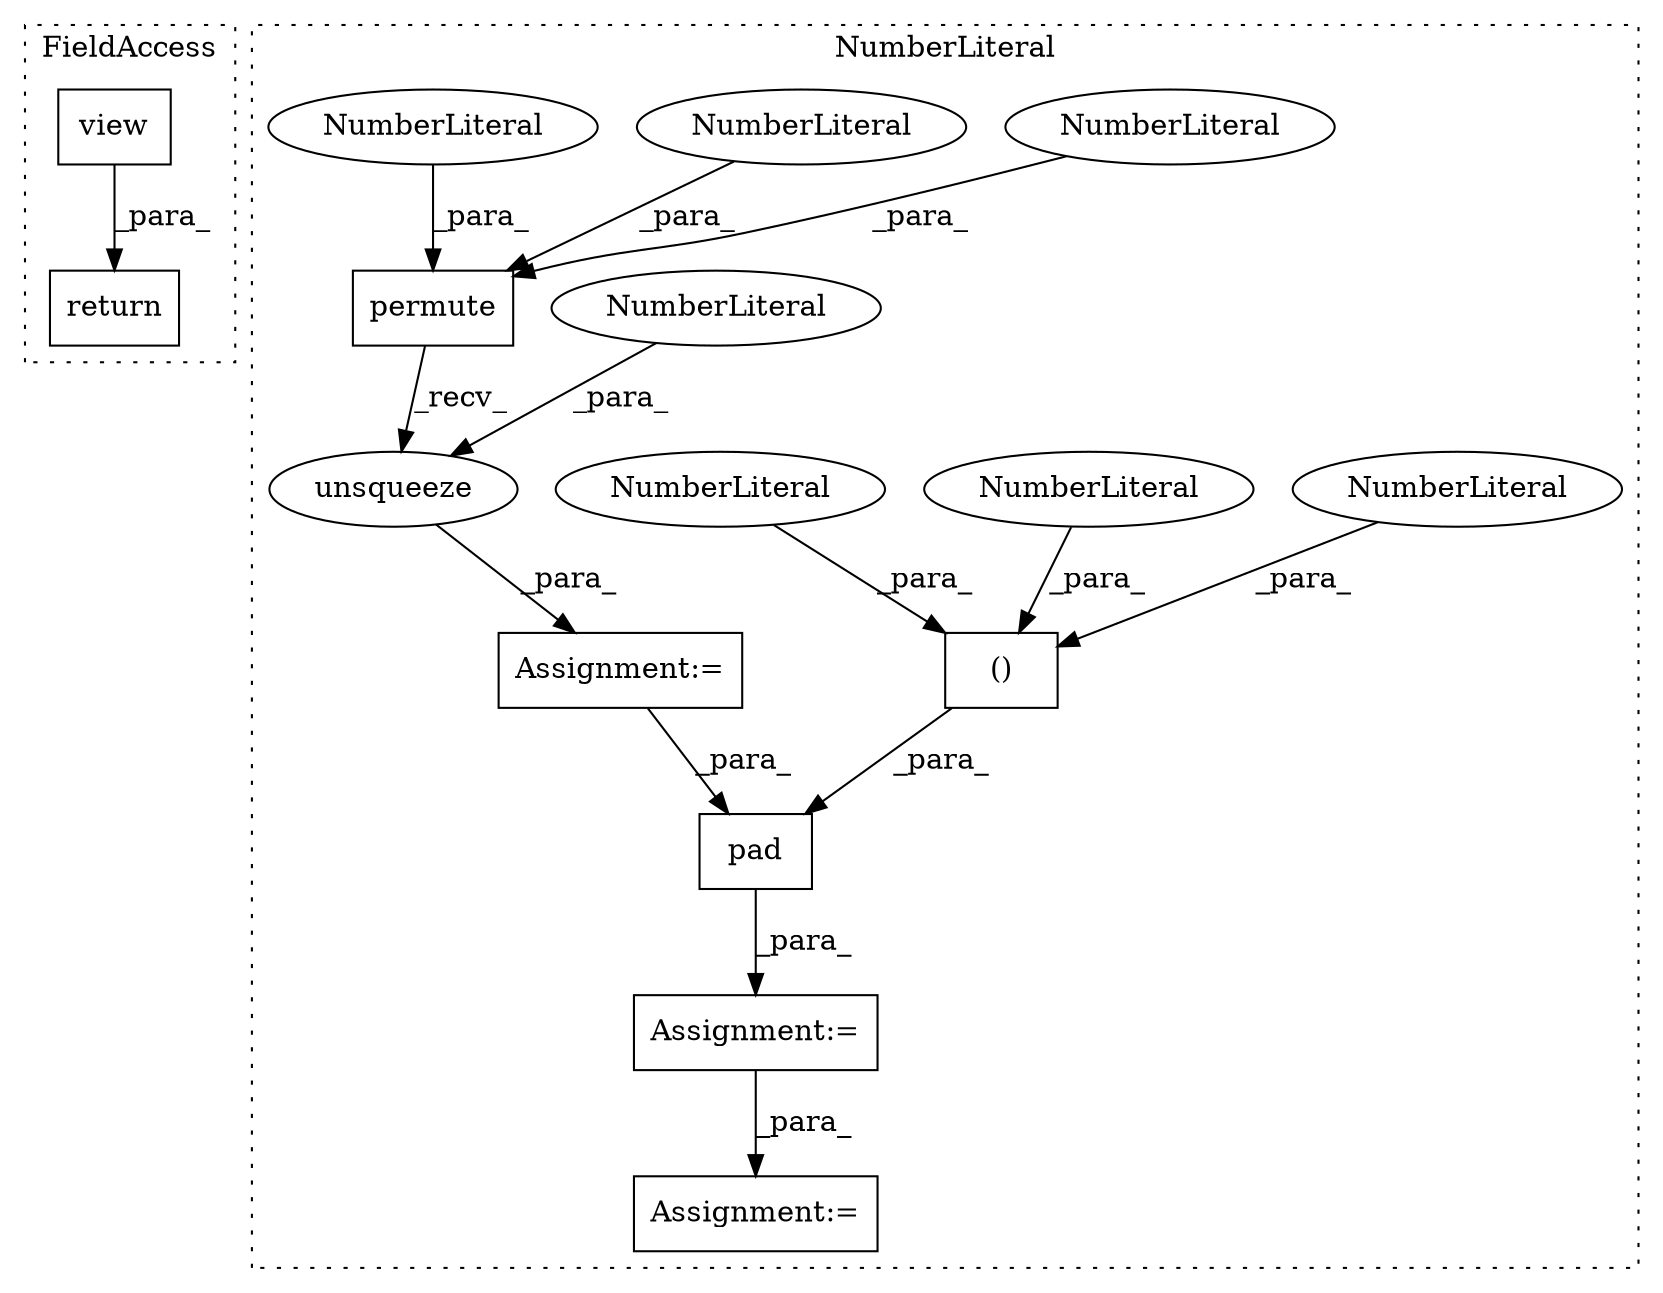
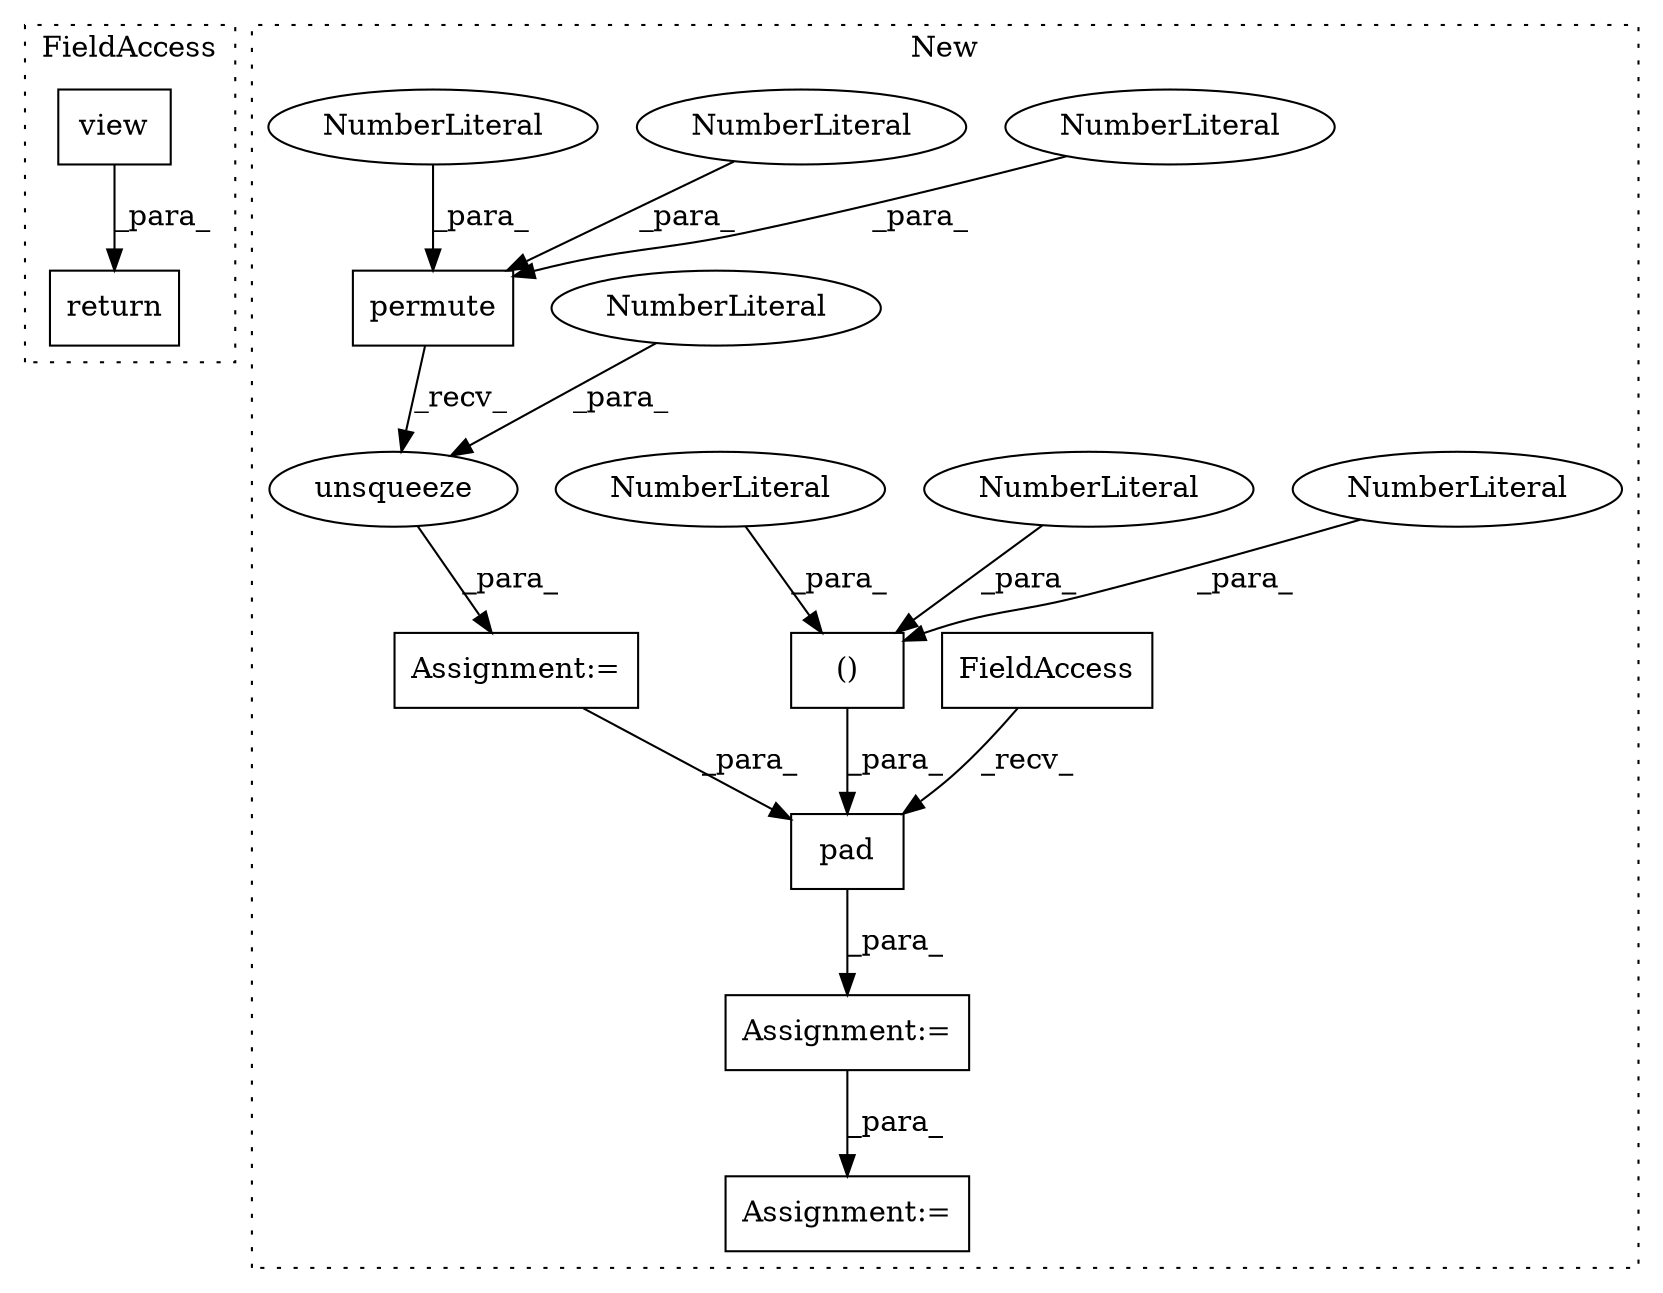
(945, 49) -> (945, 49)
none -> (1047, 670)
